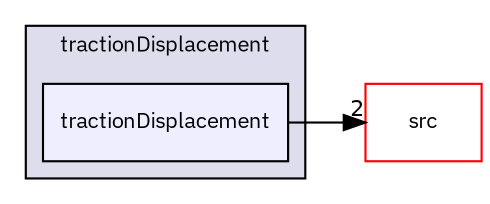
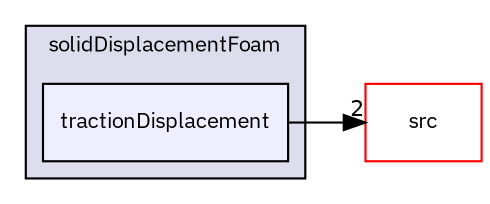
(166, 46) -> (166, 46)
